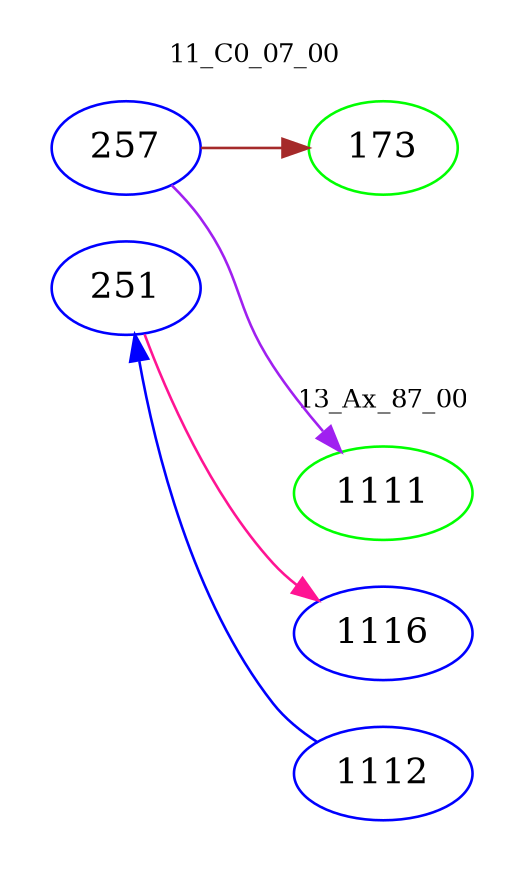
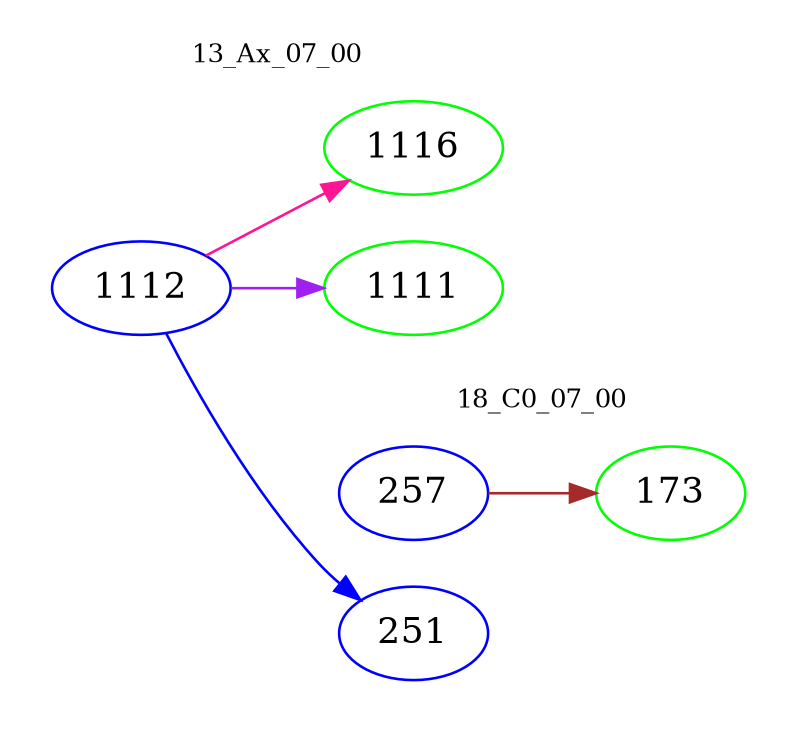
(255, 56) -> (542, 401)
(244, 309) -> (264, 288)
(383, 401) -> (277, 56)
(207, 469) -> (266, 224)
(383, 633) -> (414, 148)
